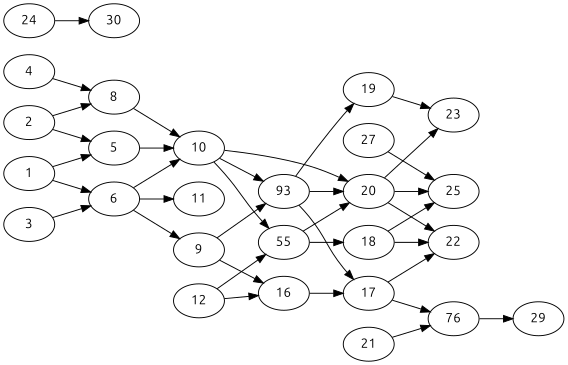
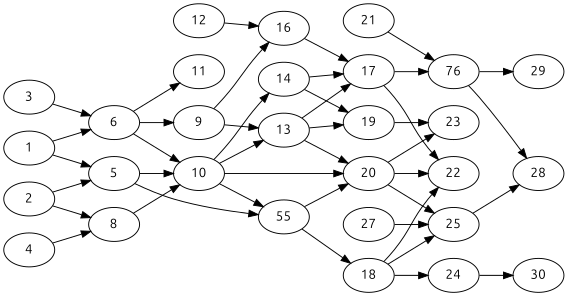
none -> (284, 79)
none -> (538, 174)
(284, 191) -> (284, 130)
none -> (407, 275)
(235, 276) -> (190, 203)
